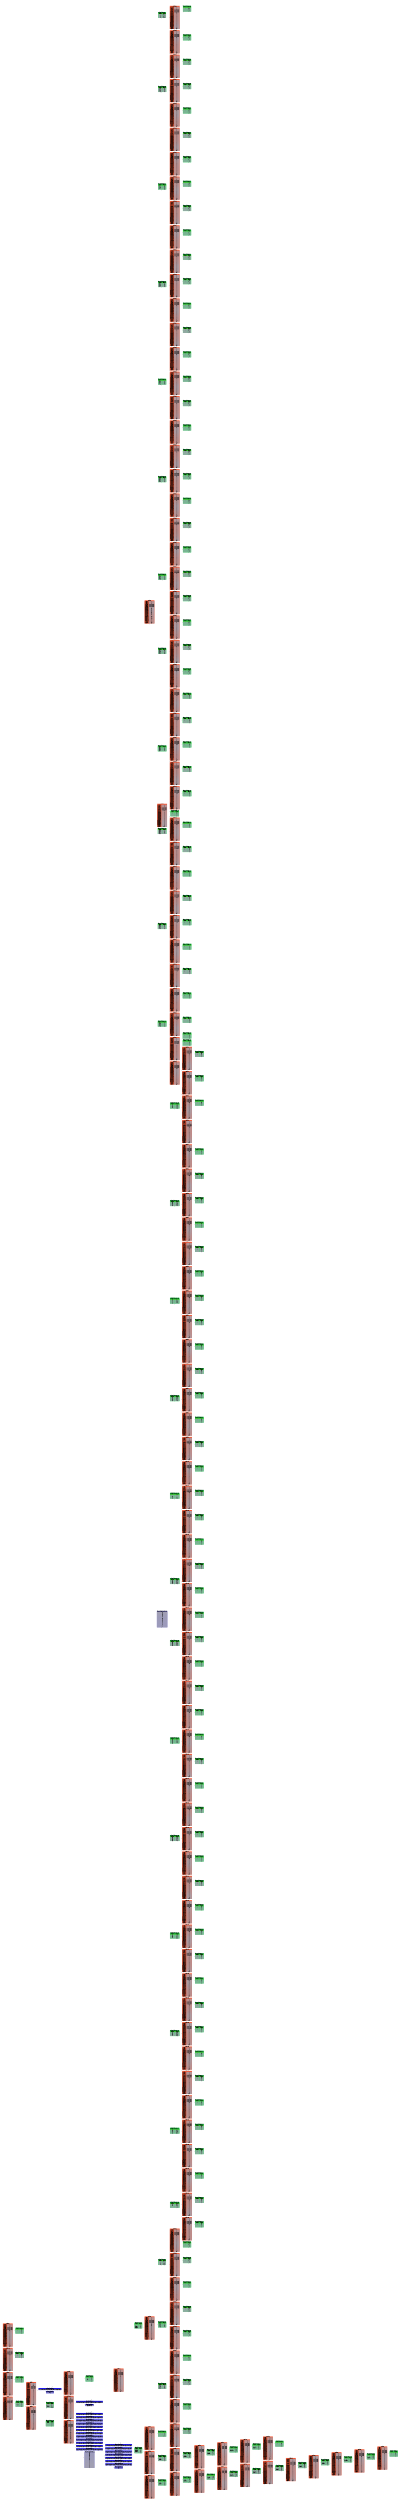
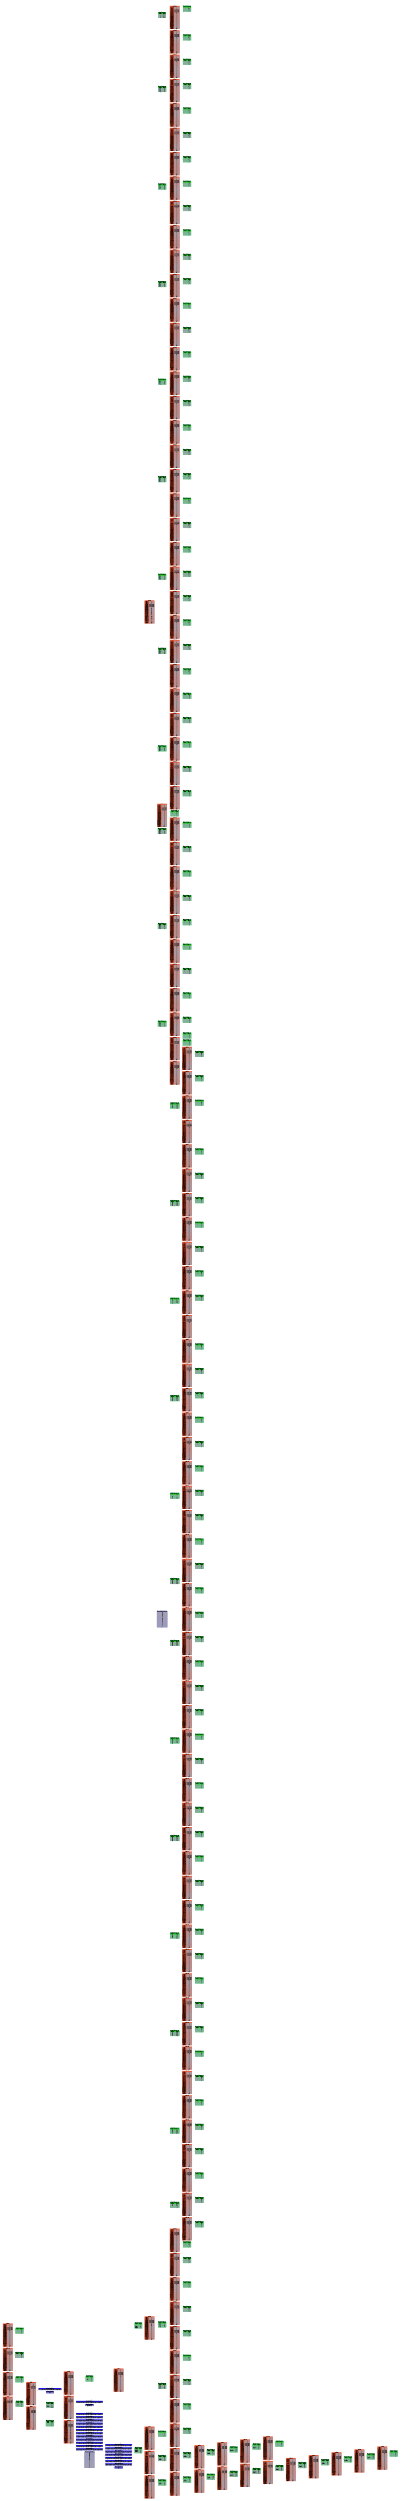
(199, 1322) -> none
(162, 2262) -> none
